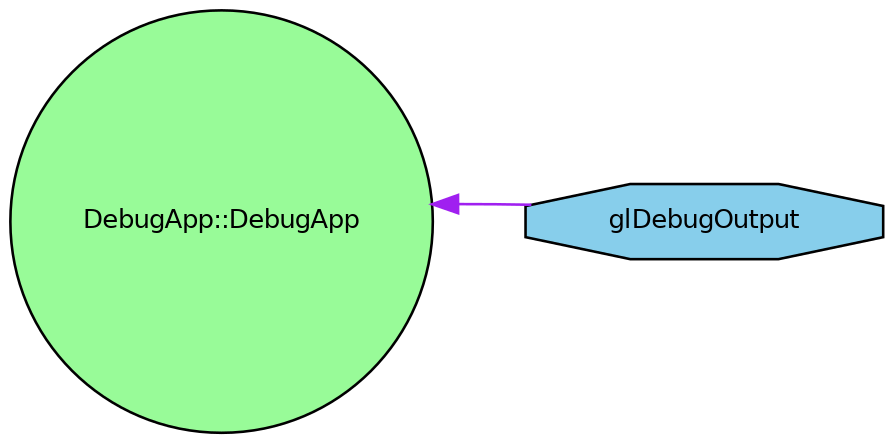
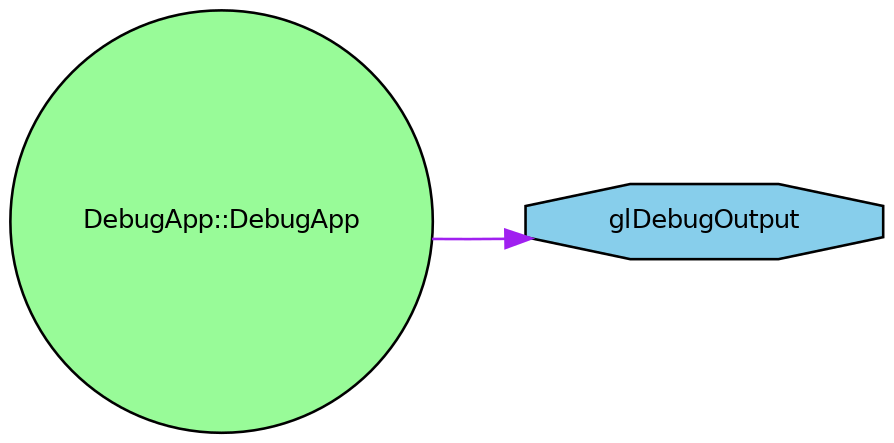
(495, 204) -> (469, 239)
